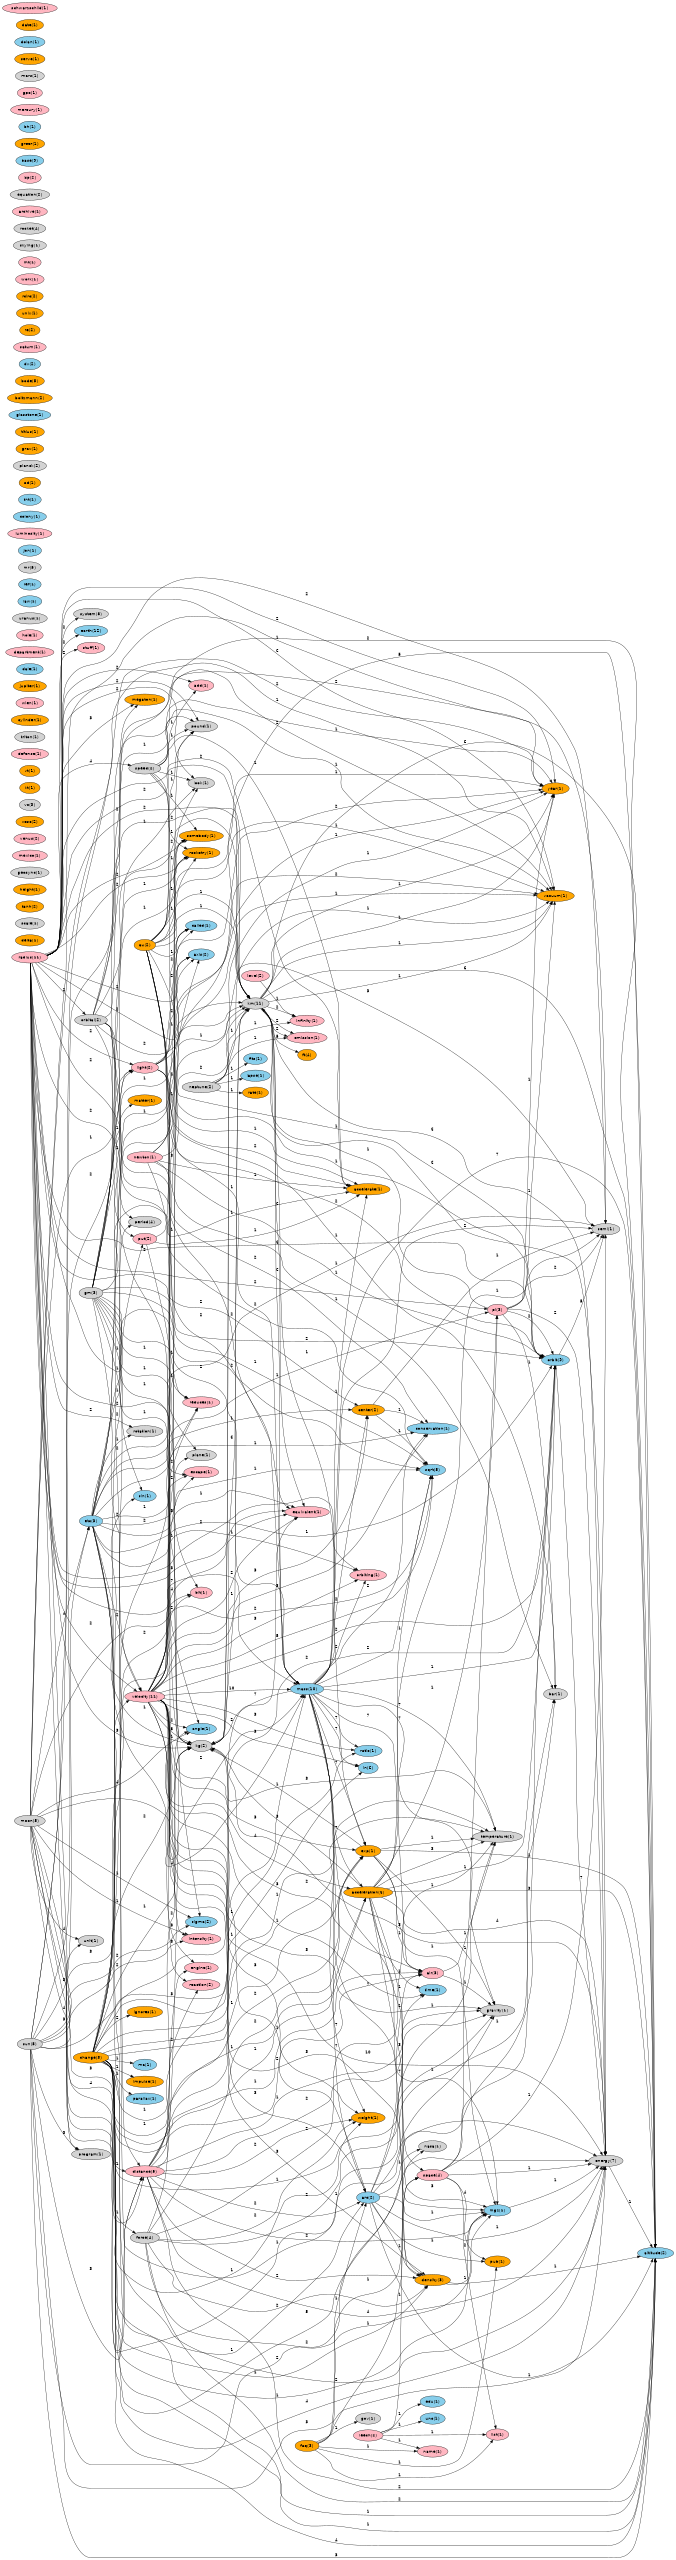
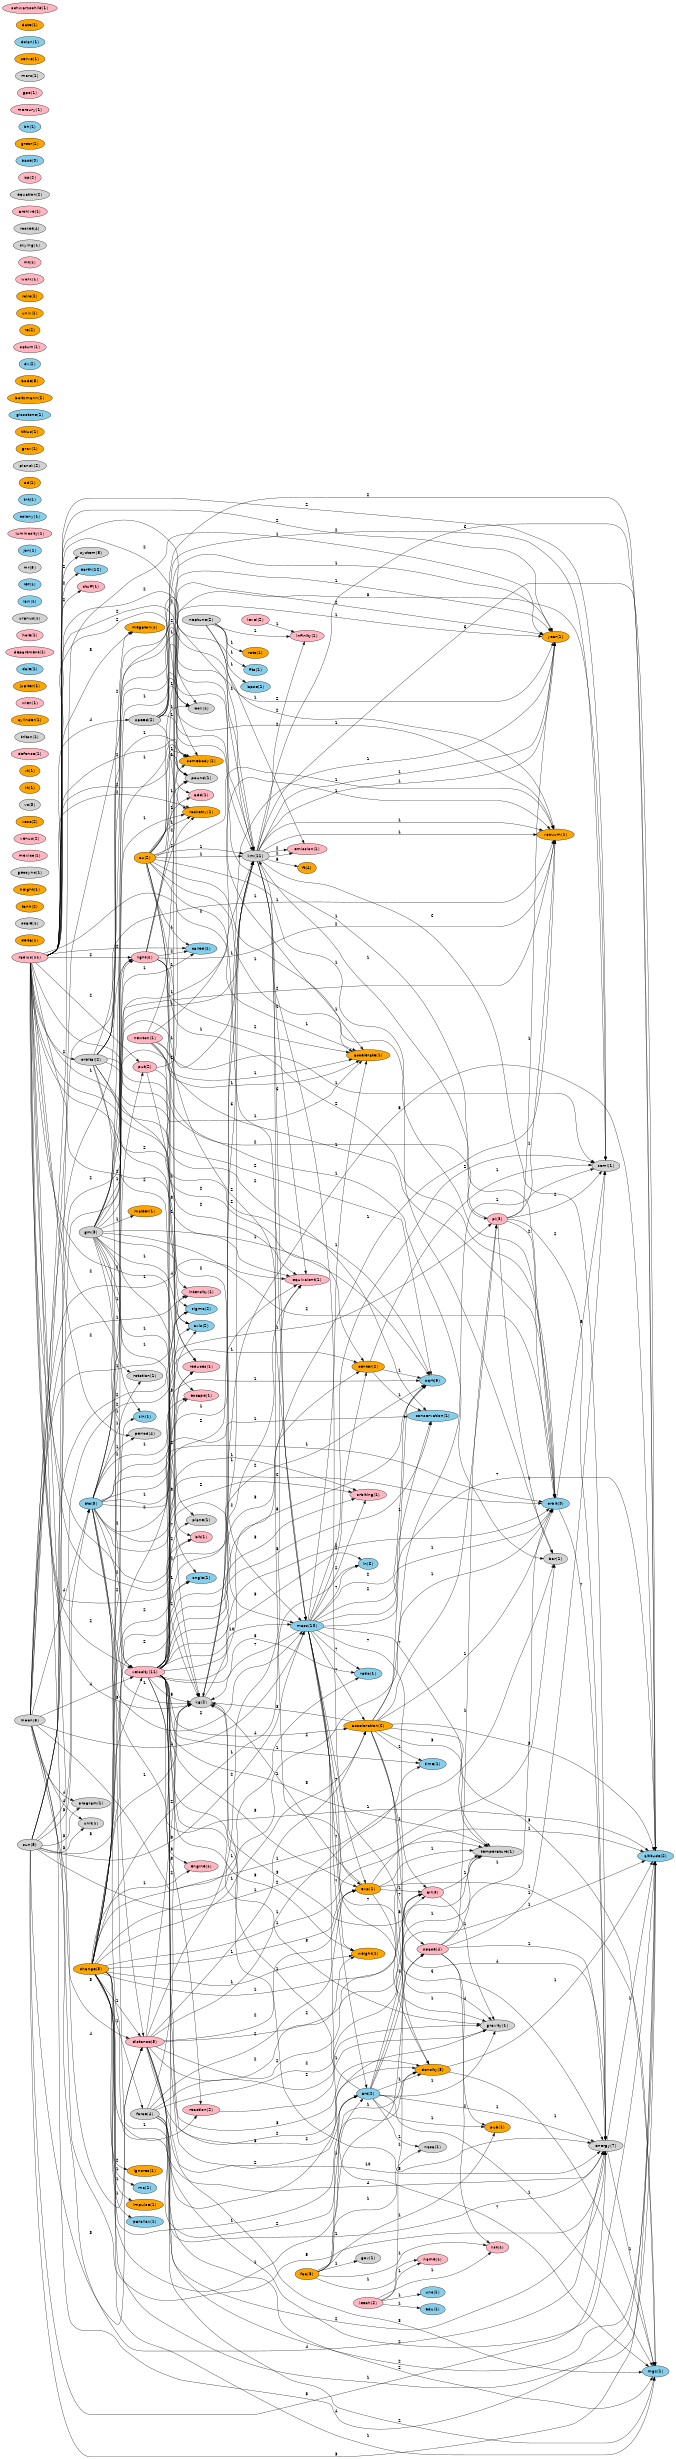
(278, 651) -> (278, 710)
(109, 1789) -> (85, 1697)
(258, 2155) -> none
(278, 2182) -> (340, 2057)
(555, 2192) -> (630, 2257)
